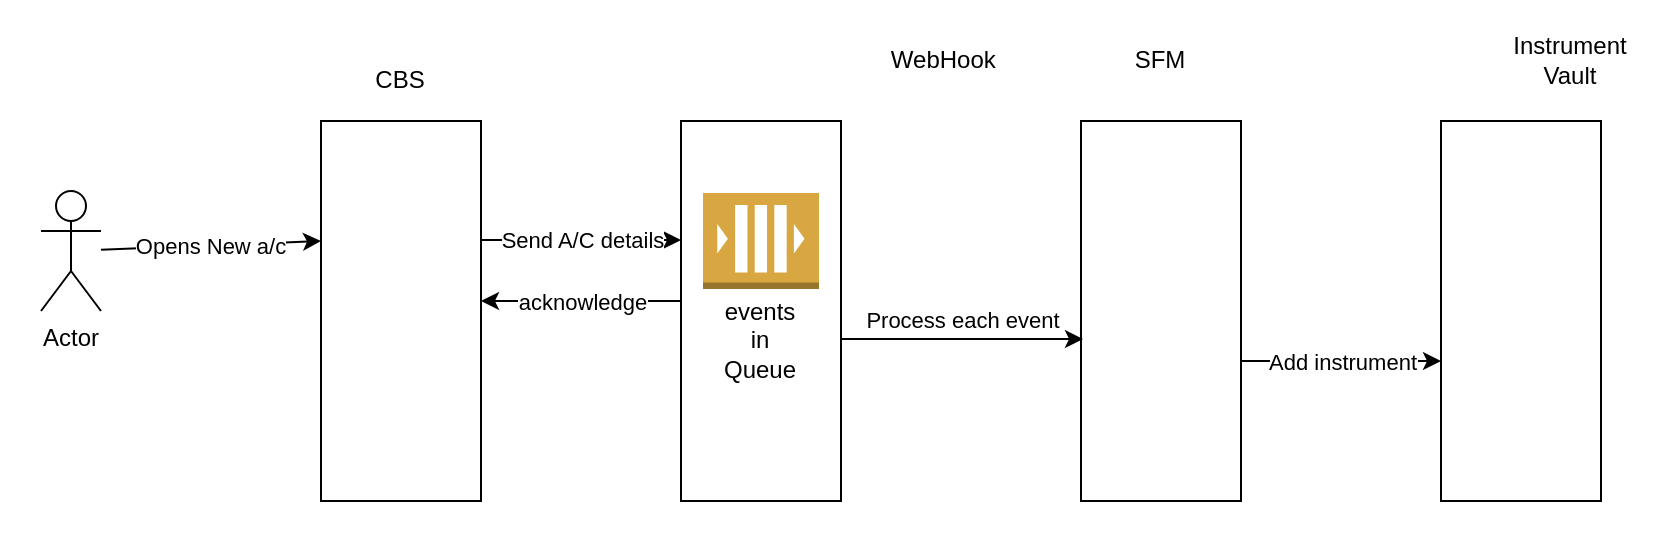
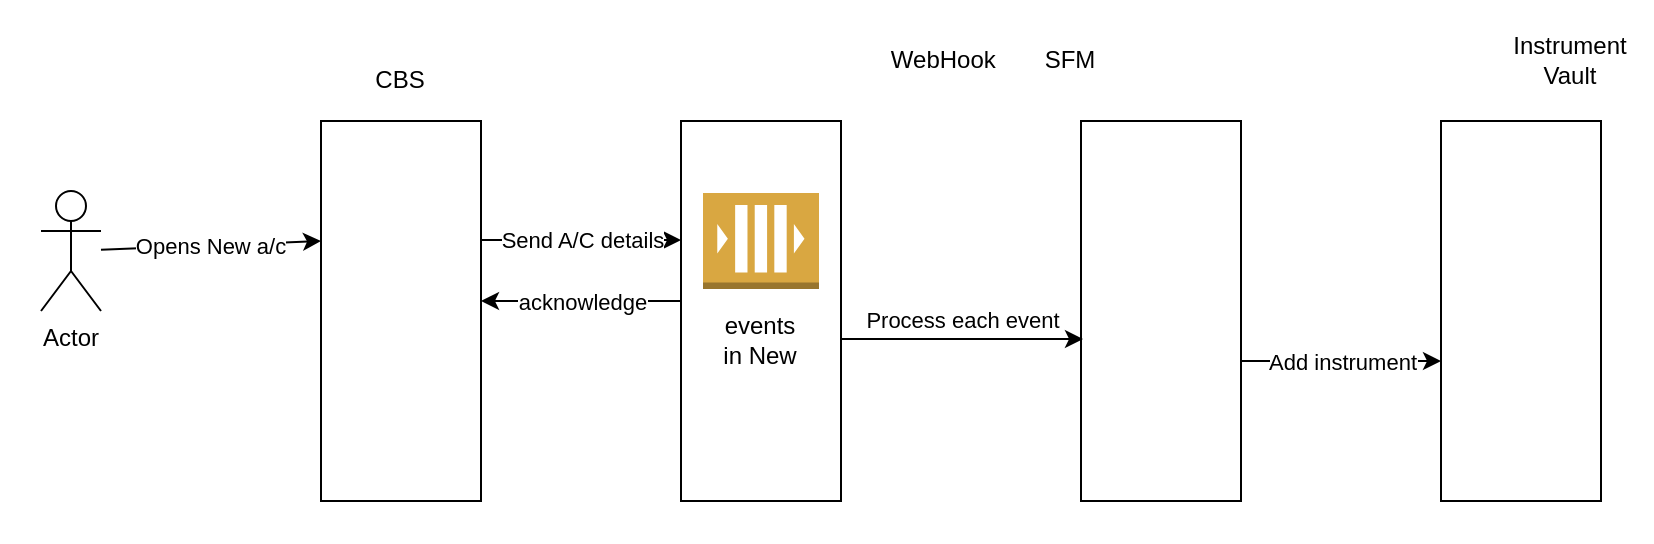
(1161, 61) -> (1071, 61)
(761, 341) -> (761, 341)
